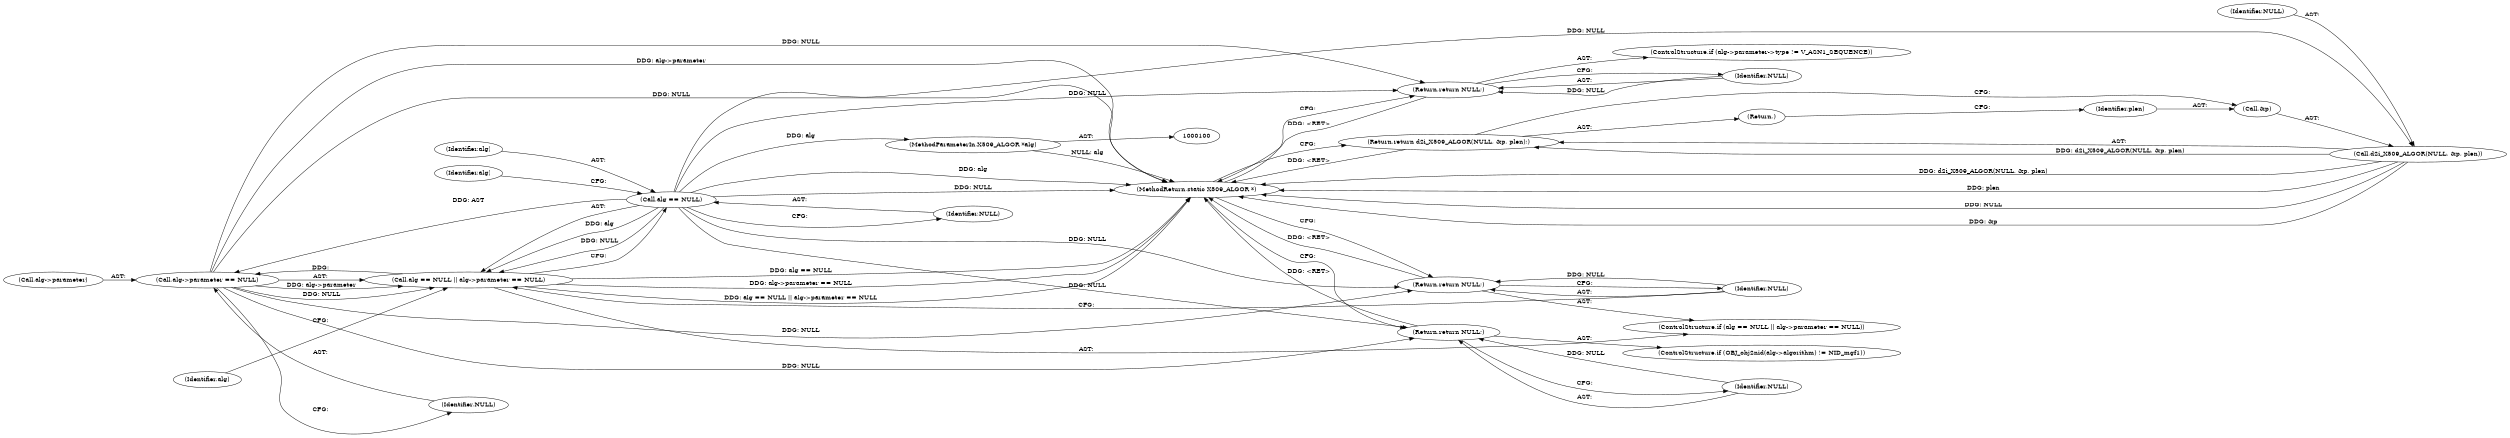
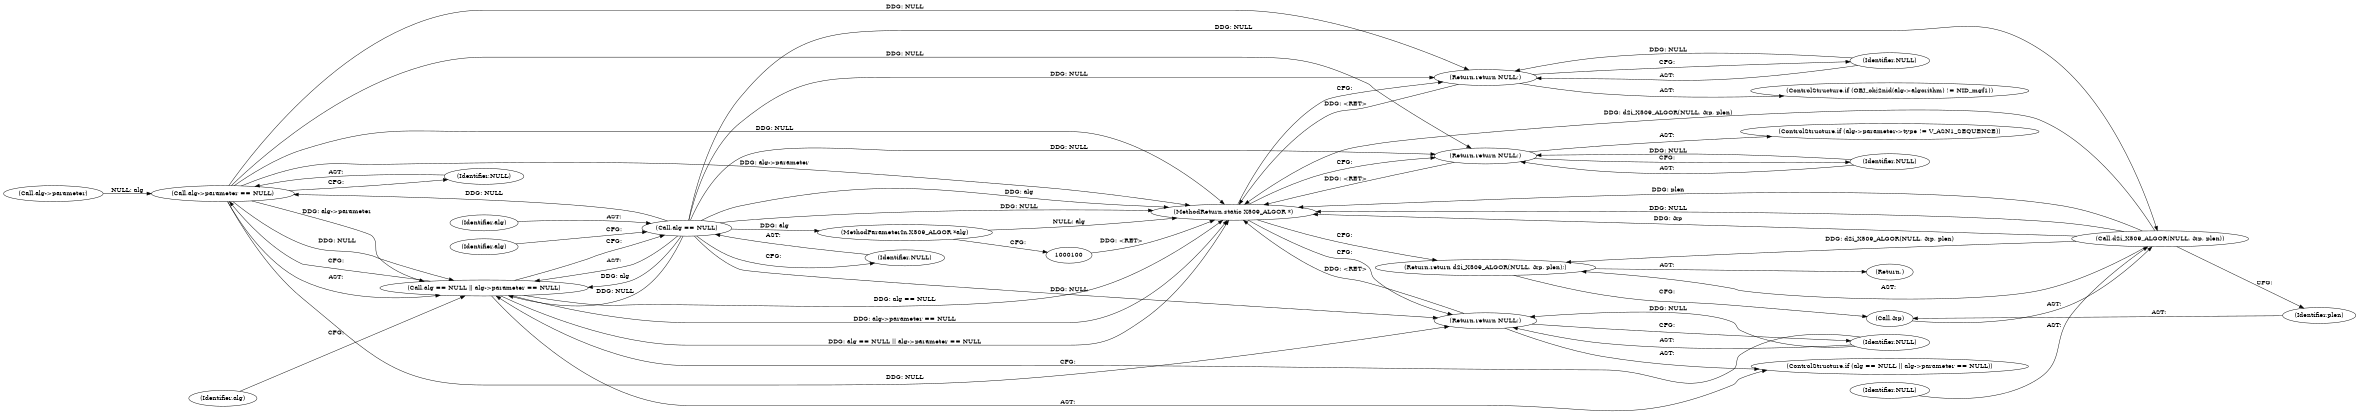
(1932, 113) -> (2238, 276)
(1087, 137) -> (1019, 243)
(1321, 165) -> (1152, 242)
(469, 200) -> (484, 193)
(322, 268) -> (337, 261)
(120, 277) -> (127, 190)
